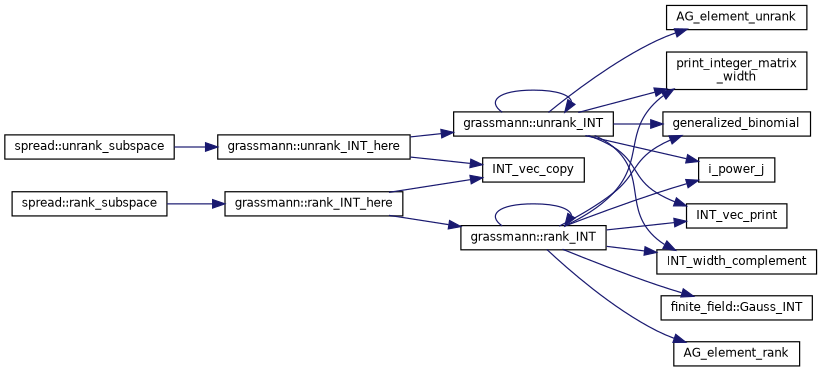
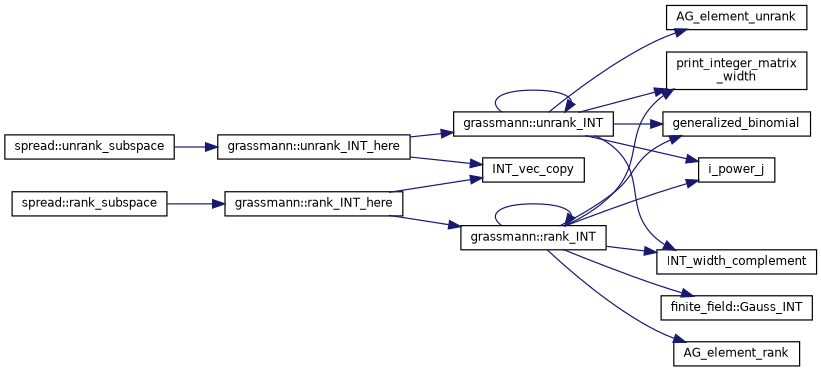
(737, 216) -> none
